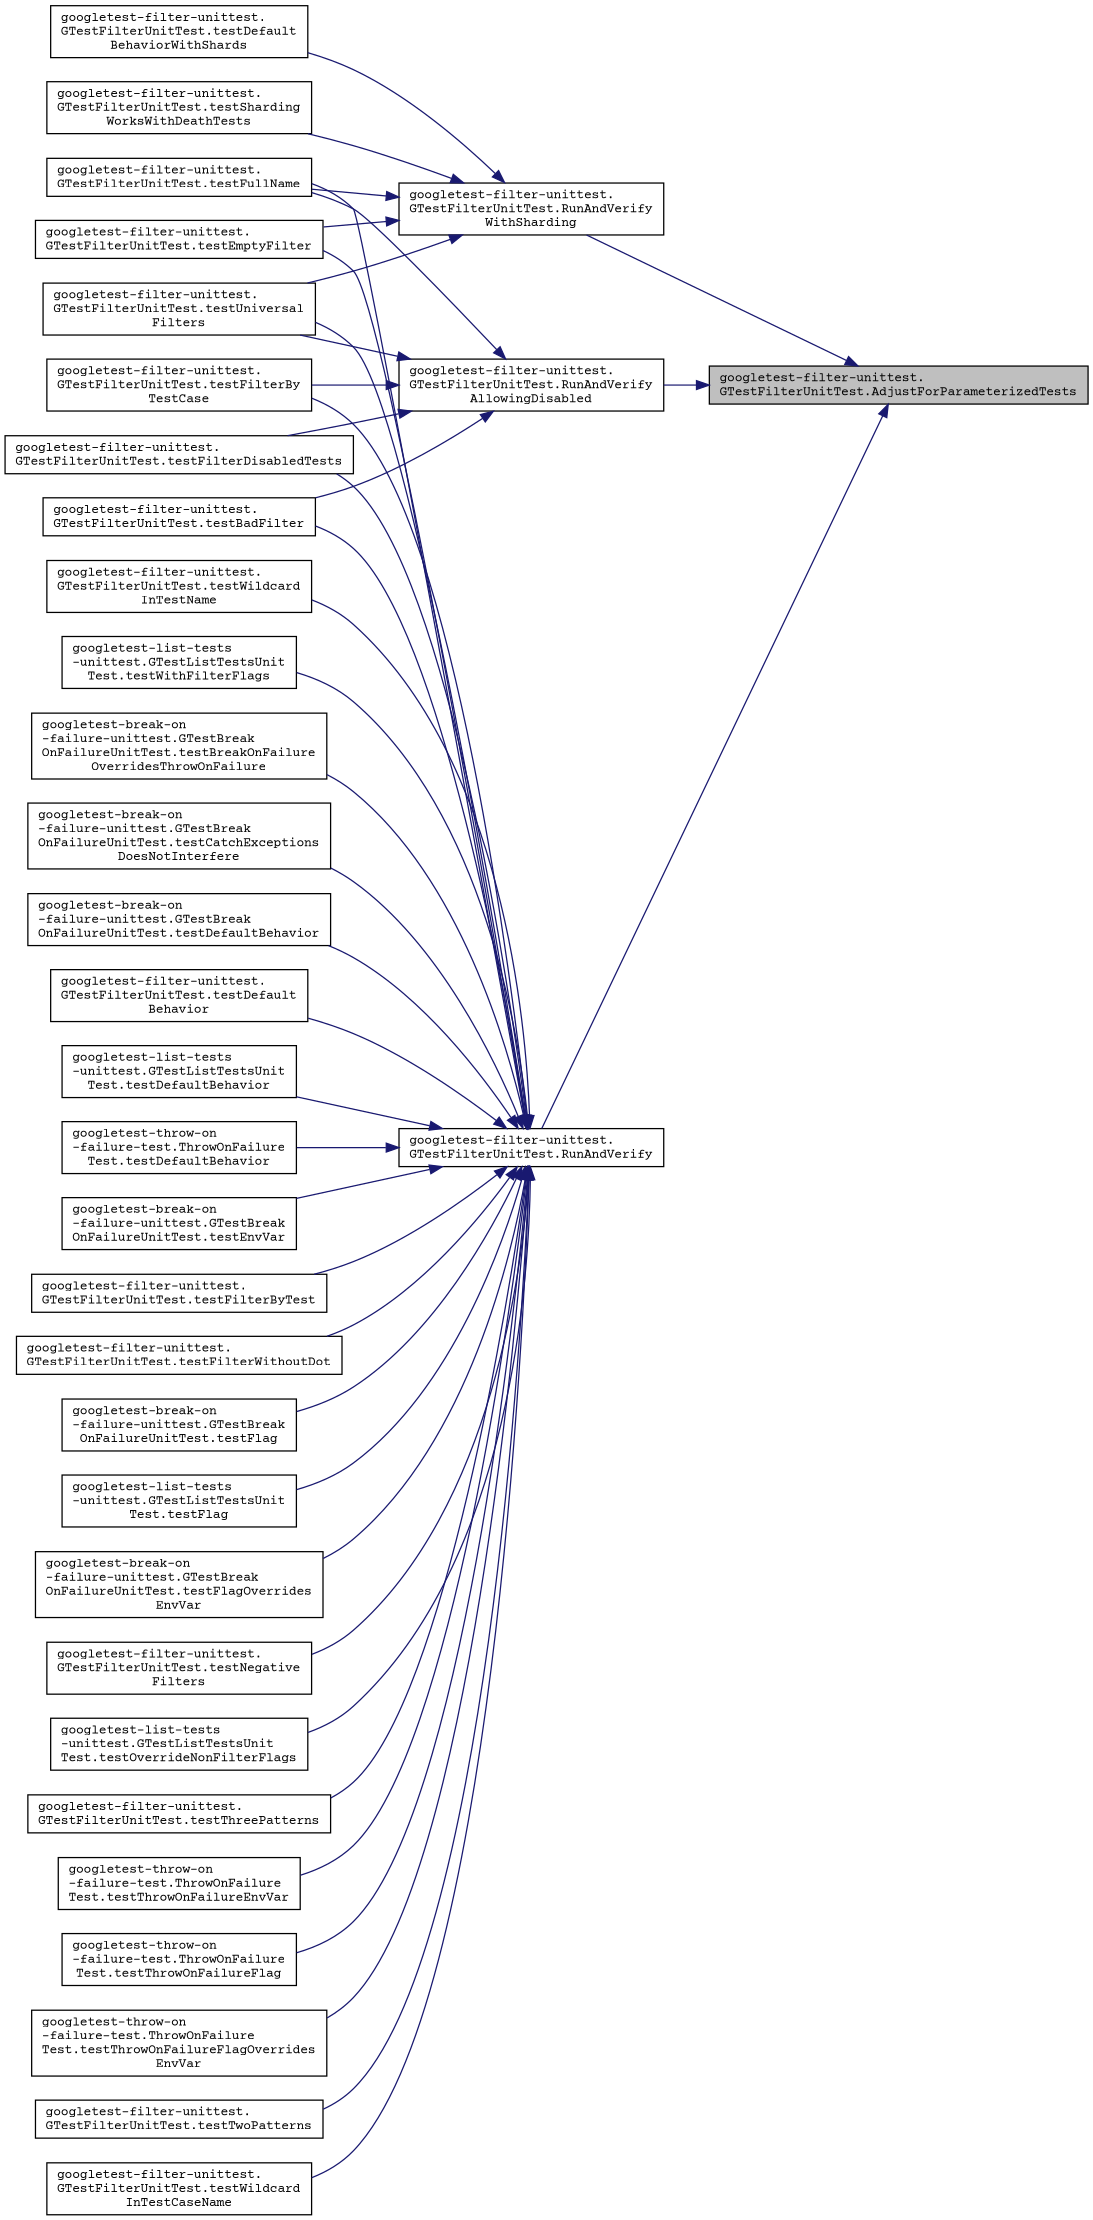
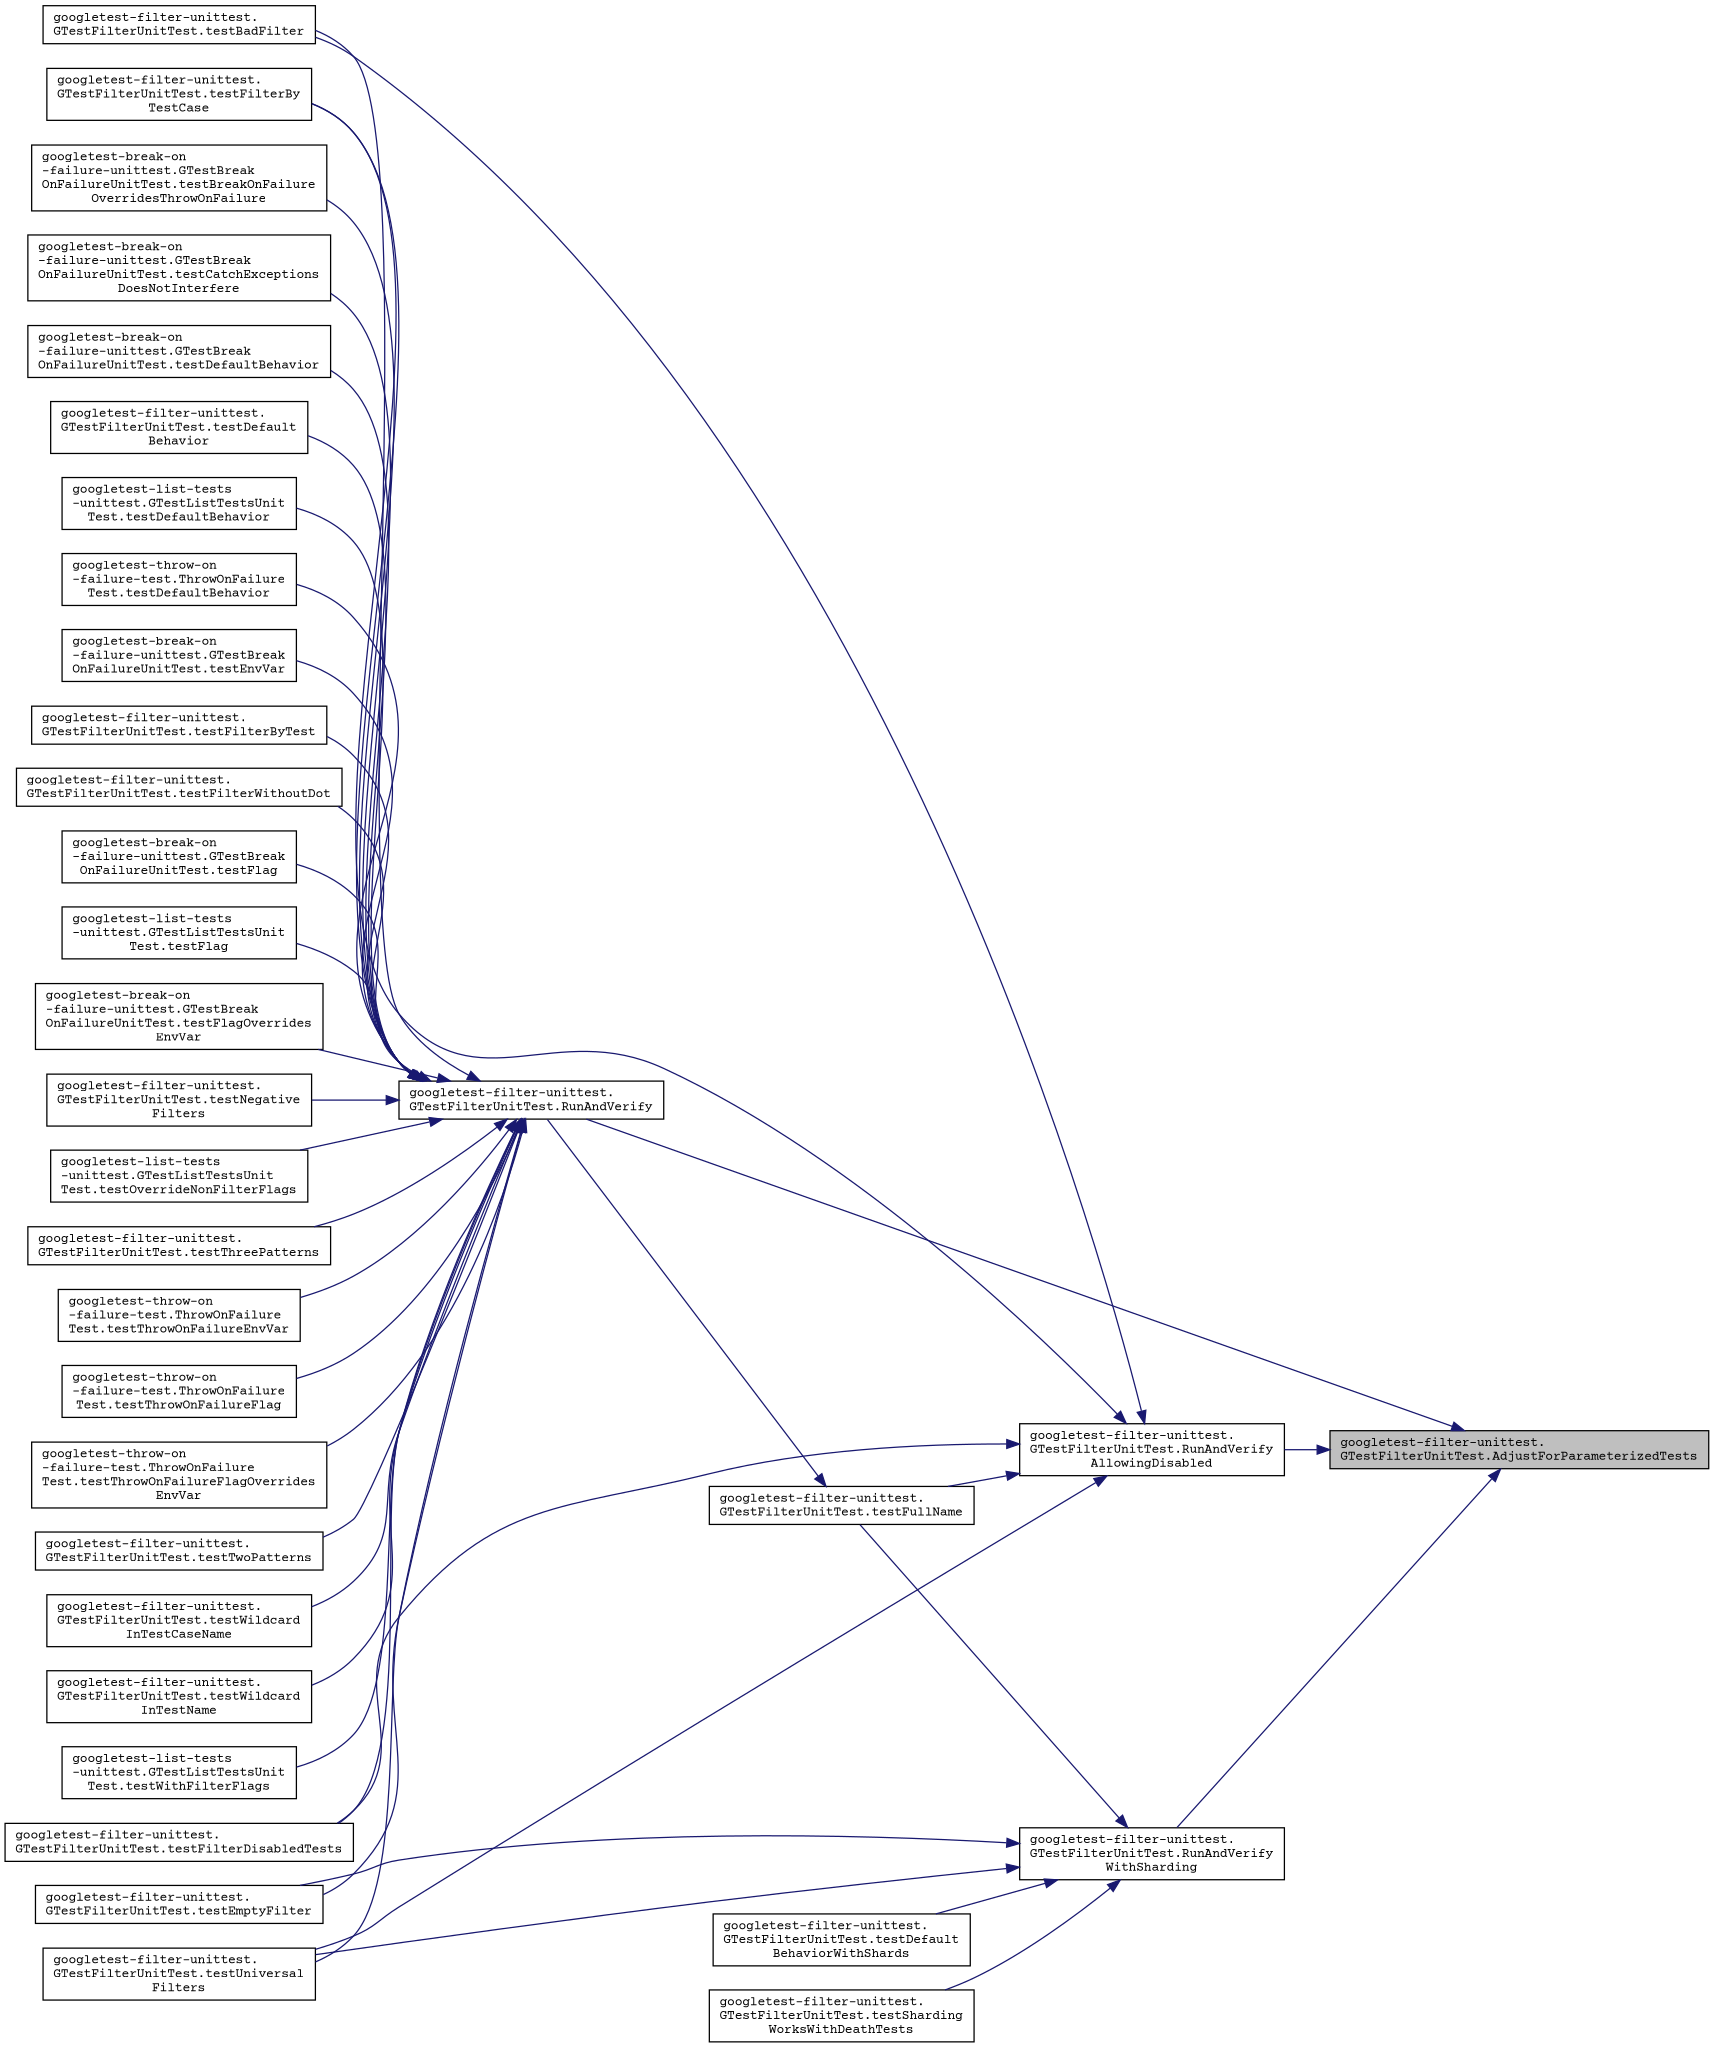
(437, 637) -> (683, 1298)
